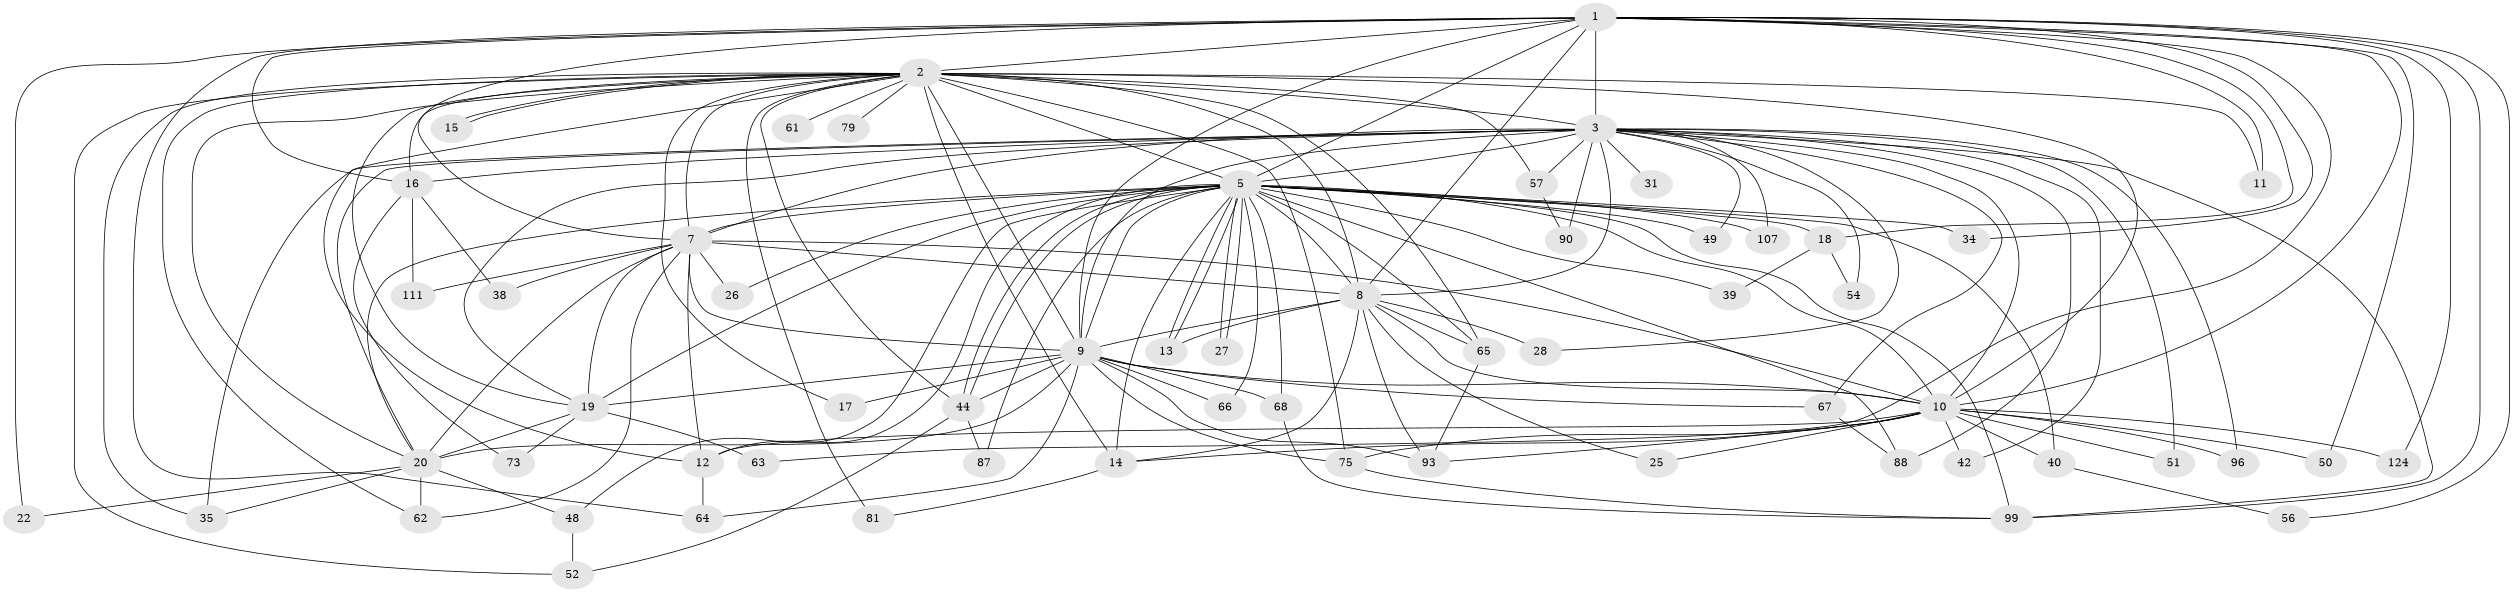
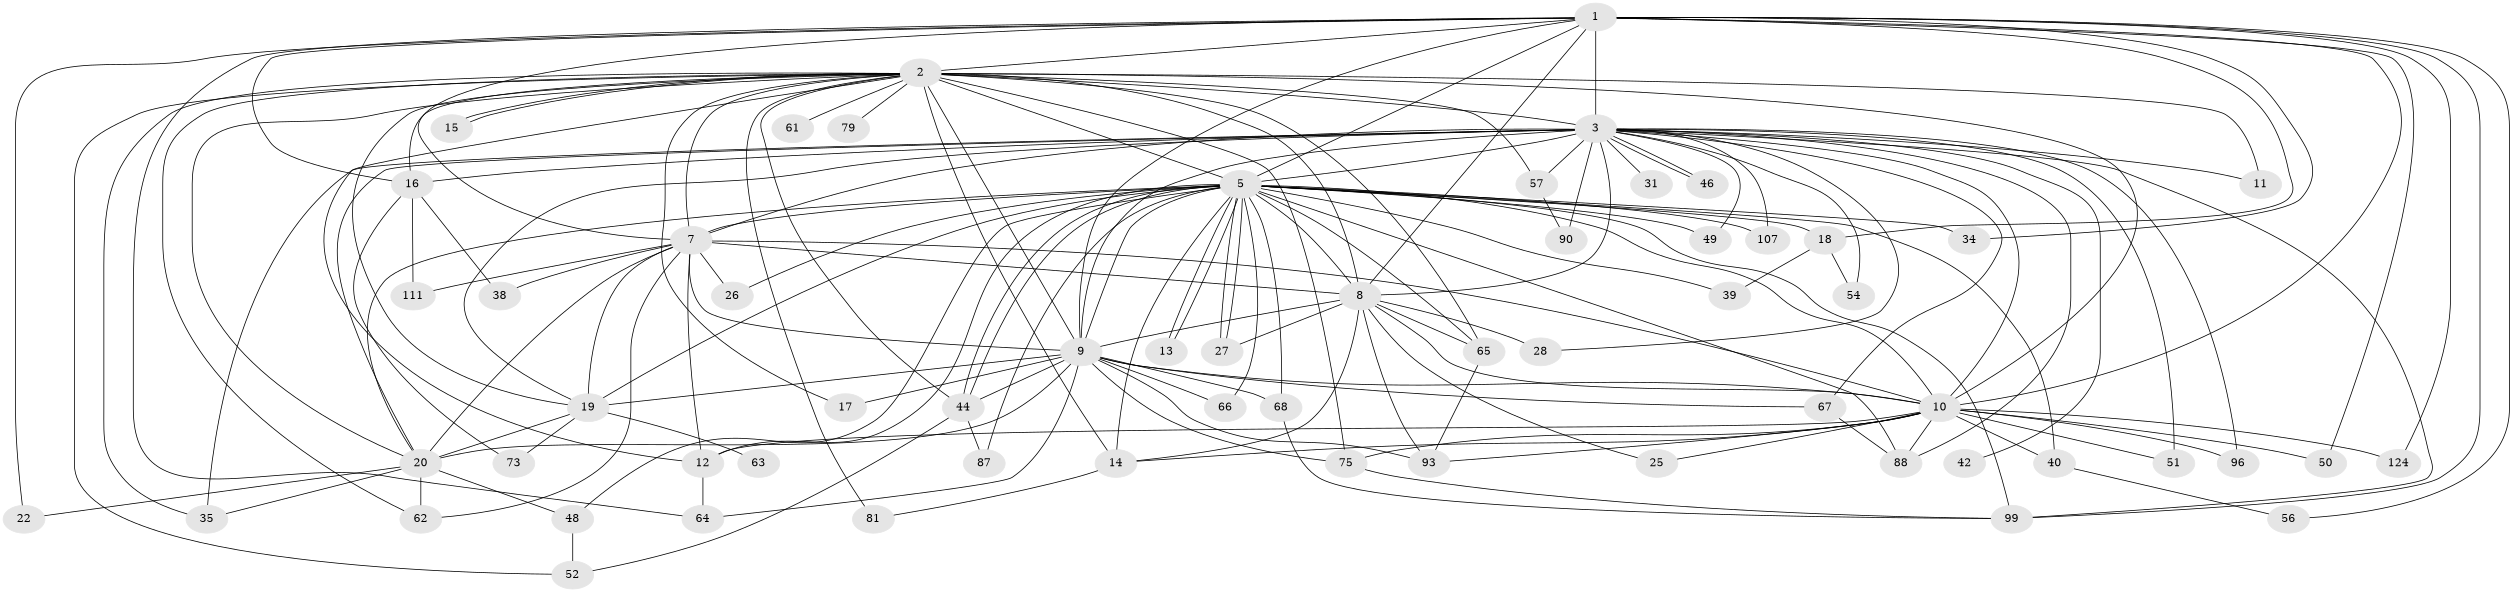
(1968, 37) -> (2071, 156)
none -> (1707, 184)
(1248, 321) -> (1291, 324)
(1969, 359) -> none
(1952, 434) -> (1920, 436)
